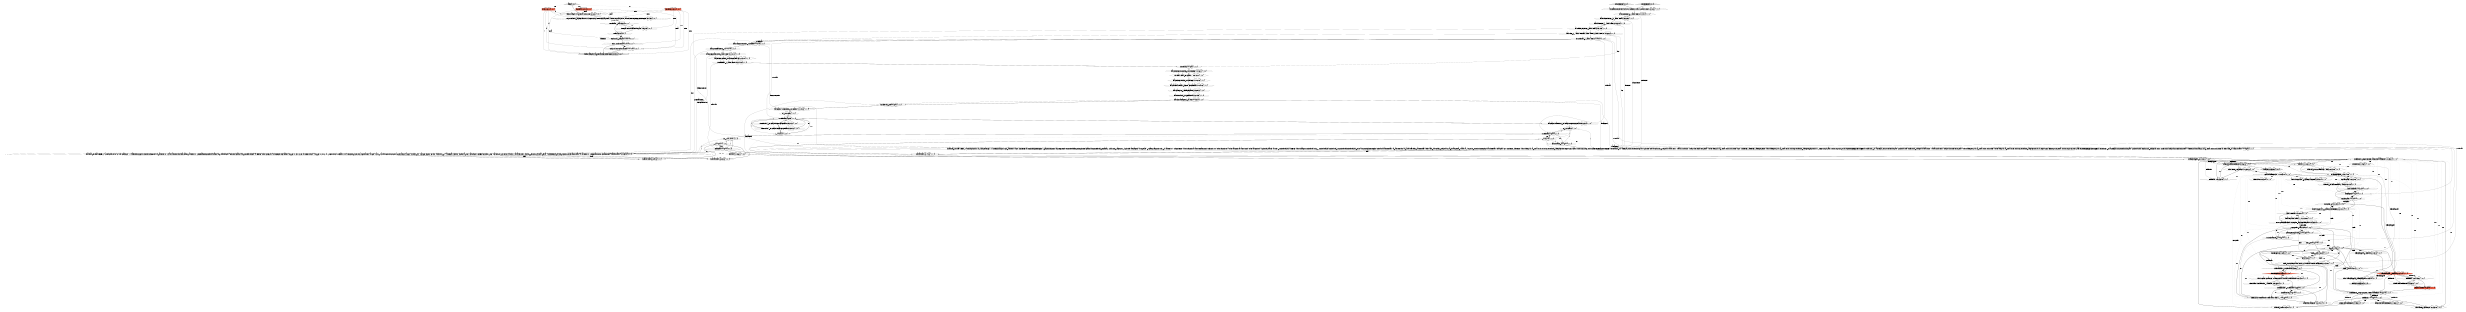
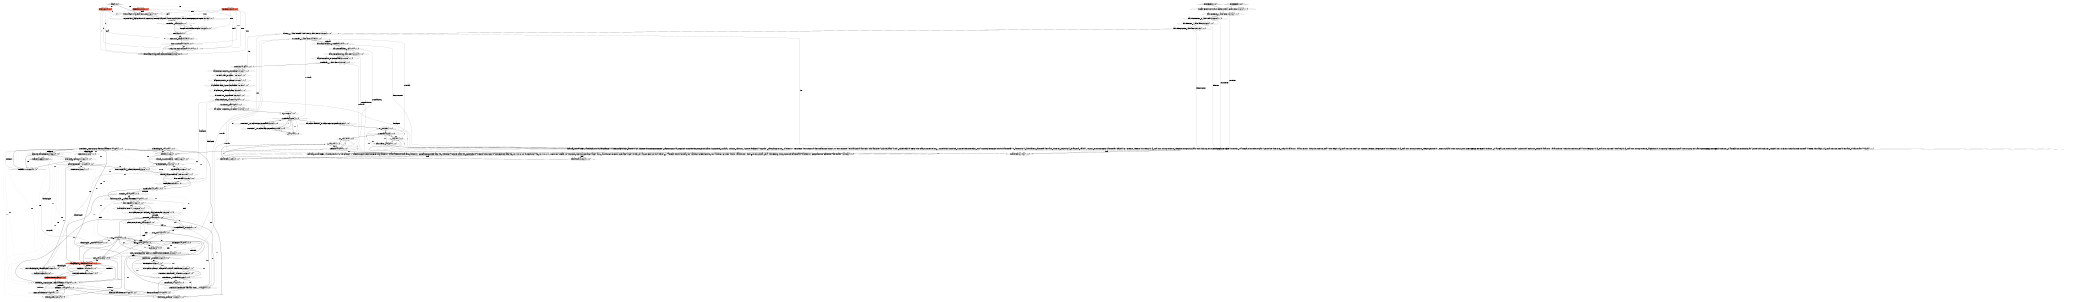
(603, 39) -> (164, 39)
(737, 154) -> none
(2281, 274) -> (153, 263)
